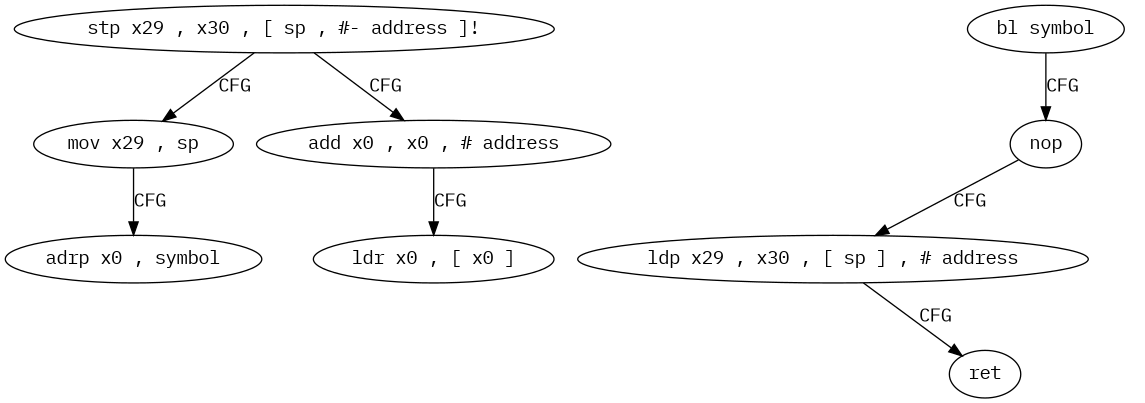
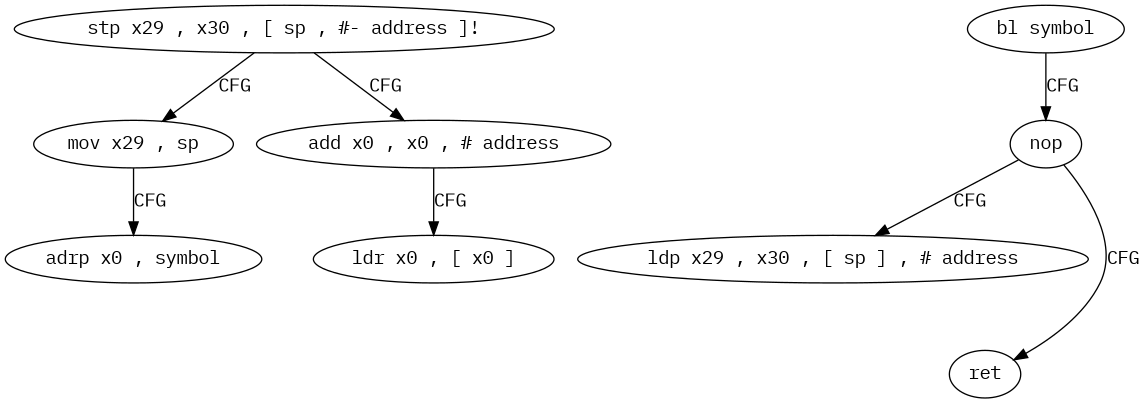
(907, 315) -> (1104, 271)
